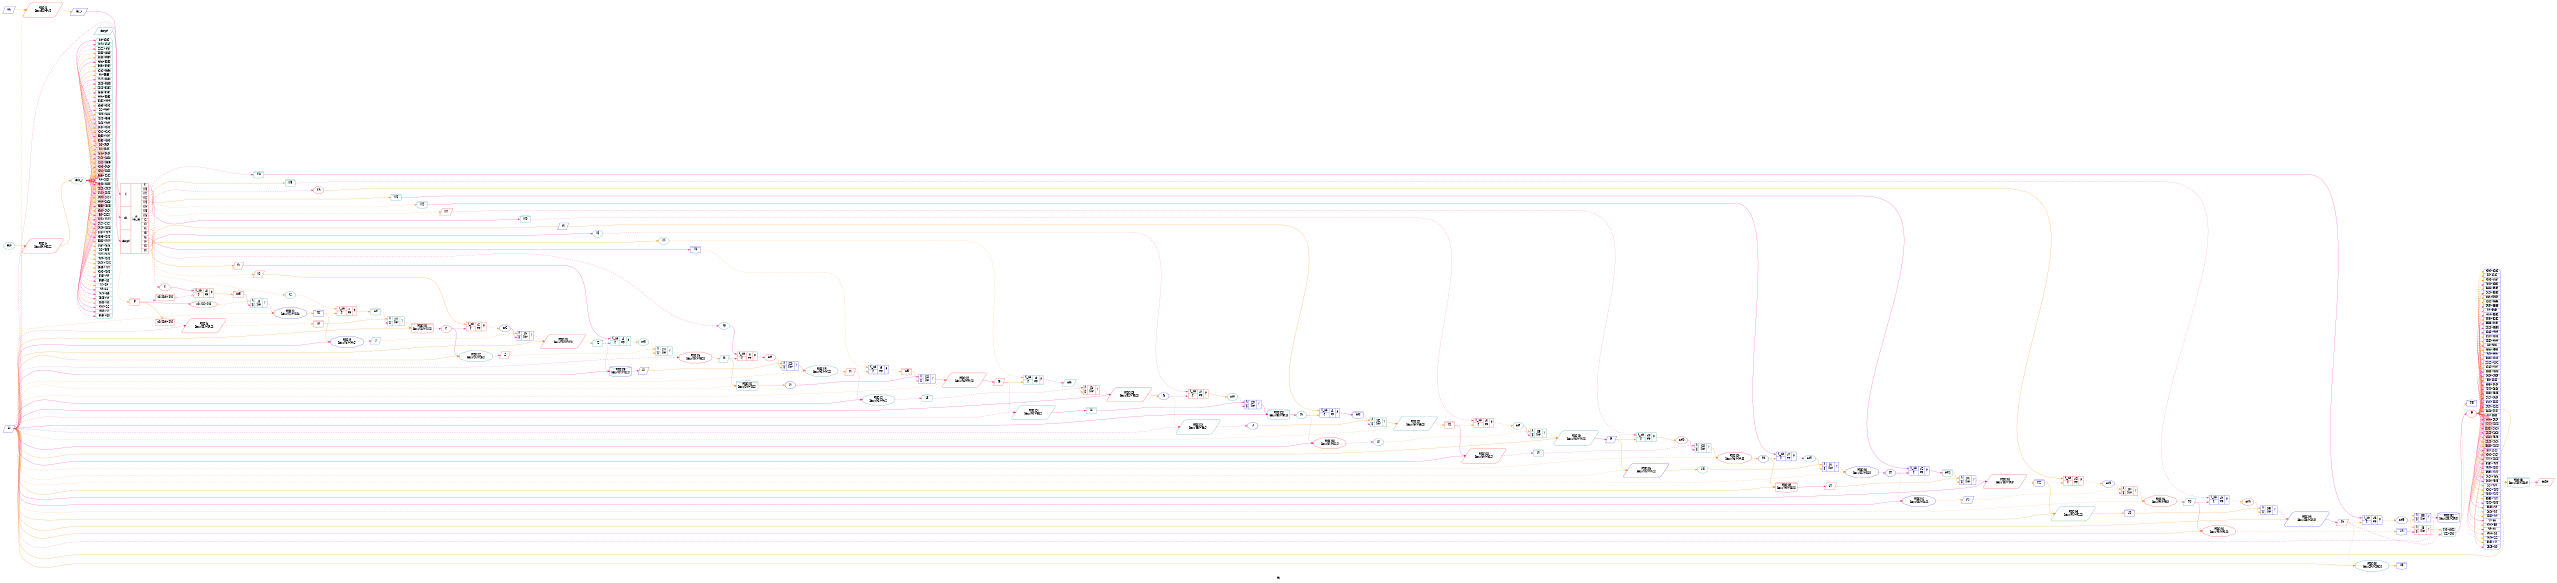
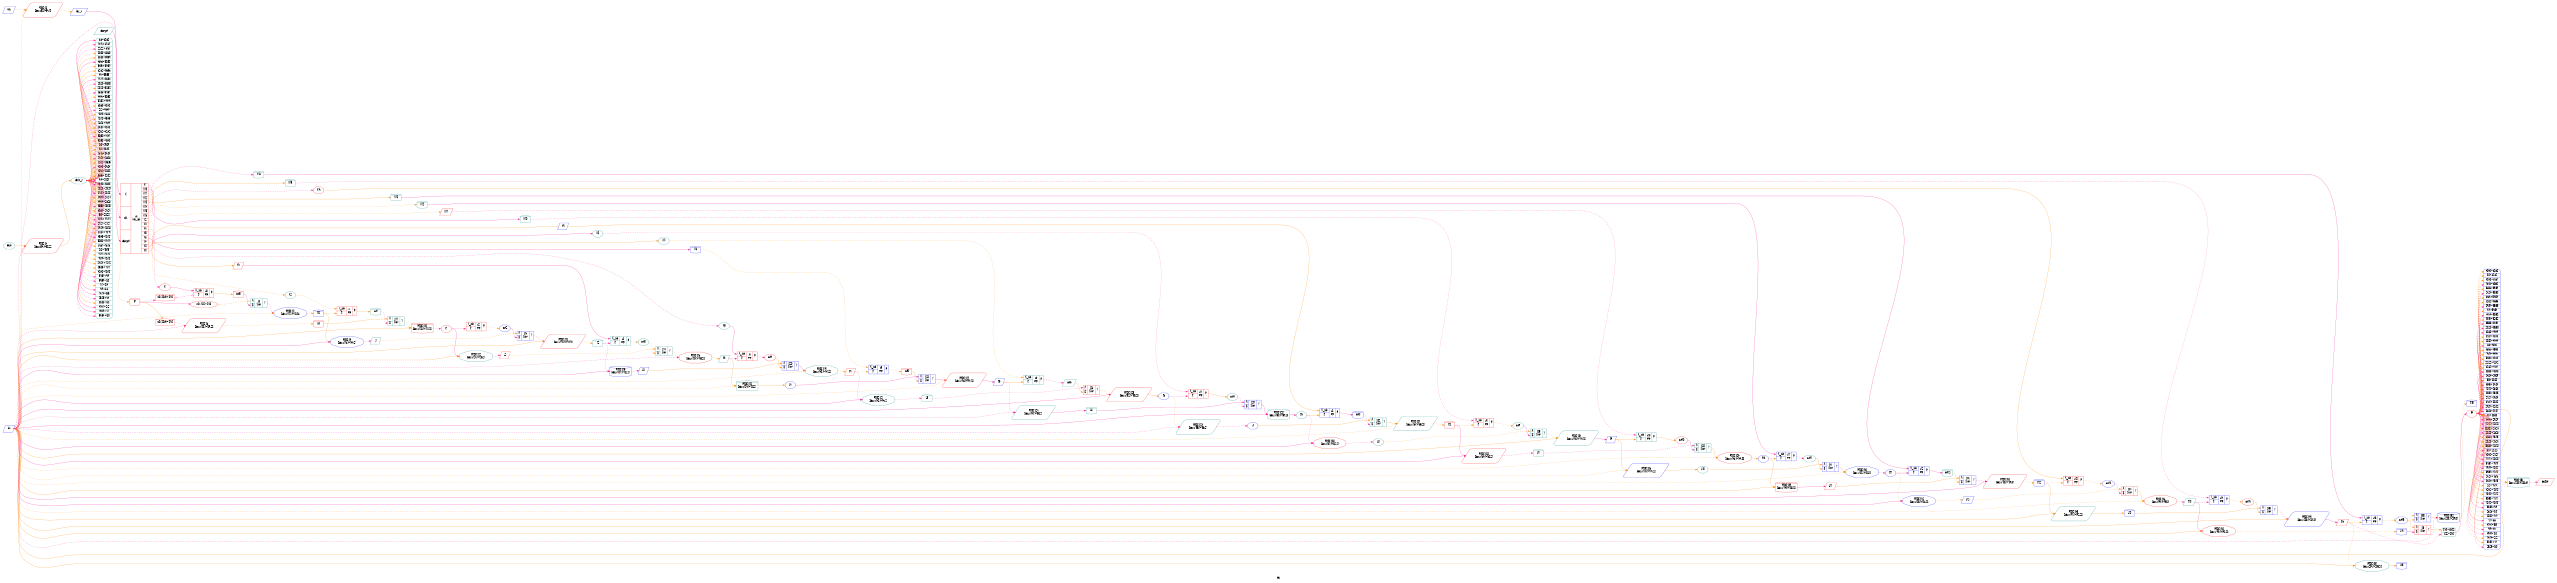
(259, 274) -> none
(999, 382) -> (999, 382)
(2492, 534) -> (2492, 534)
